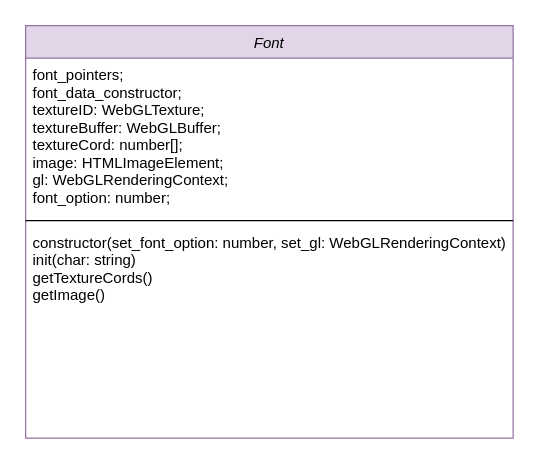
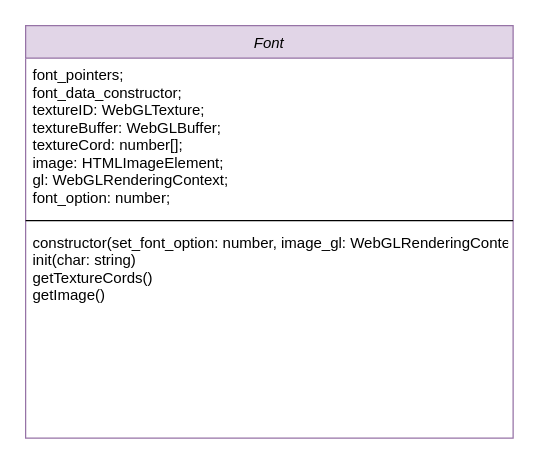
(296, 243) -> (303, 243)
